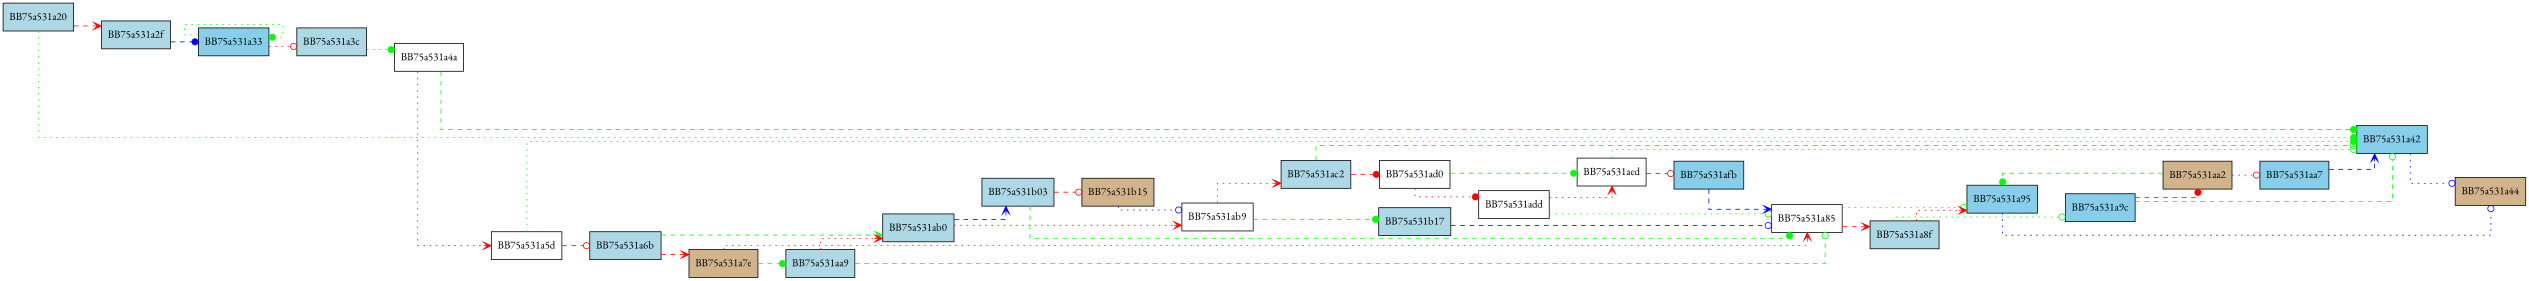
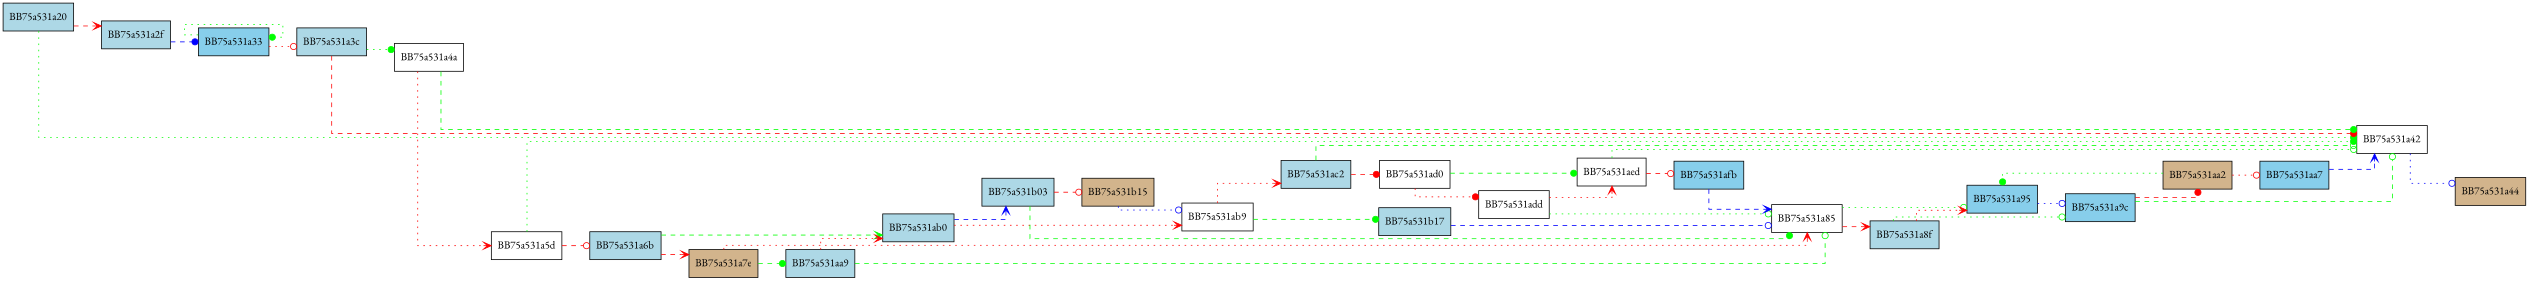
none -> (1302, 134)
(2392, 139) -> (2392, 139)
(2080, 173) -> (2080, 173)
(2247, 235) -> (2048, 203)
